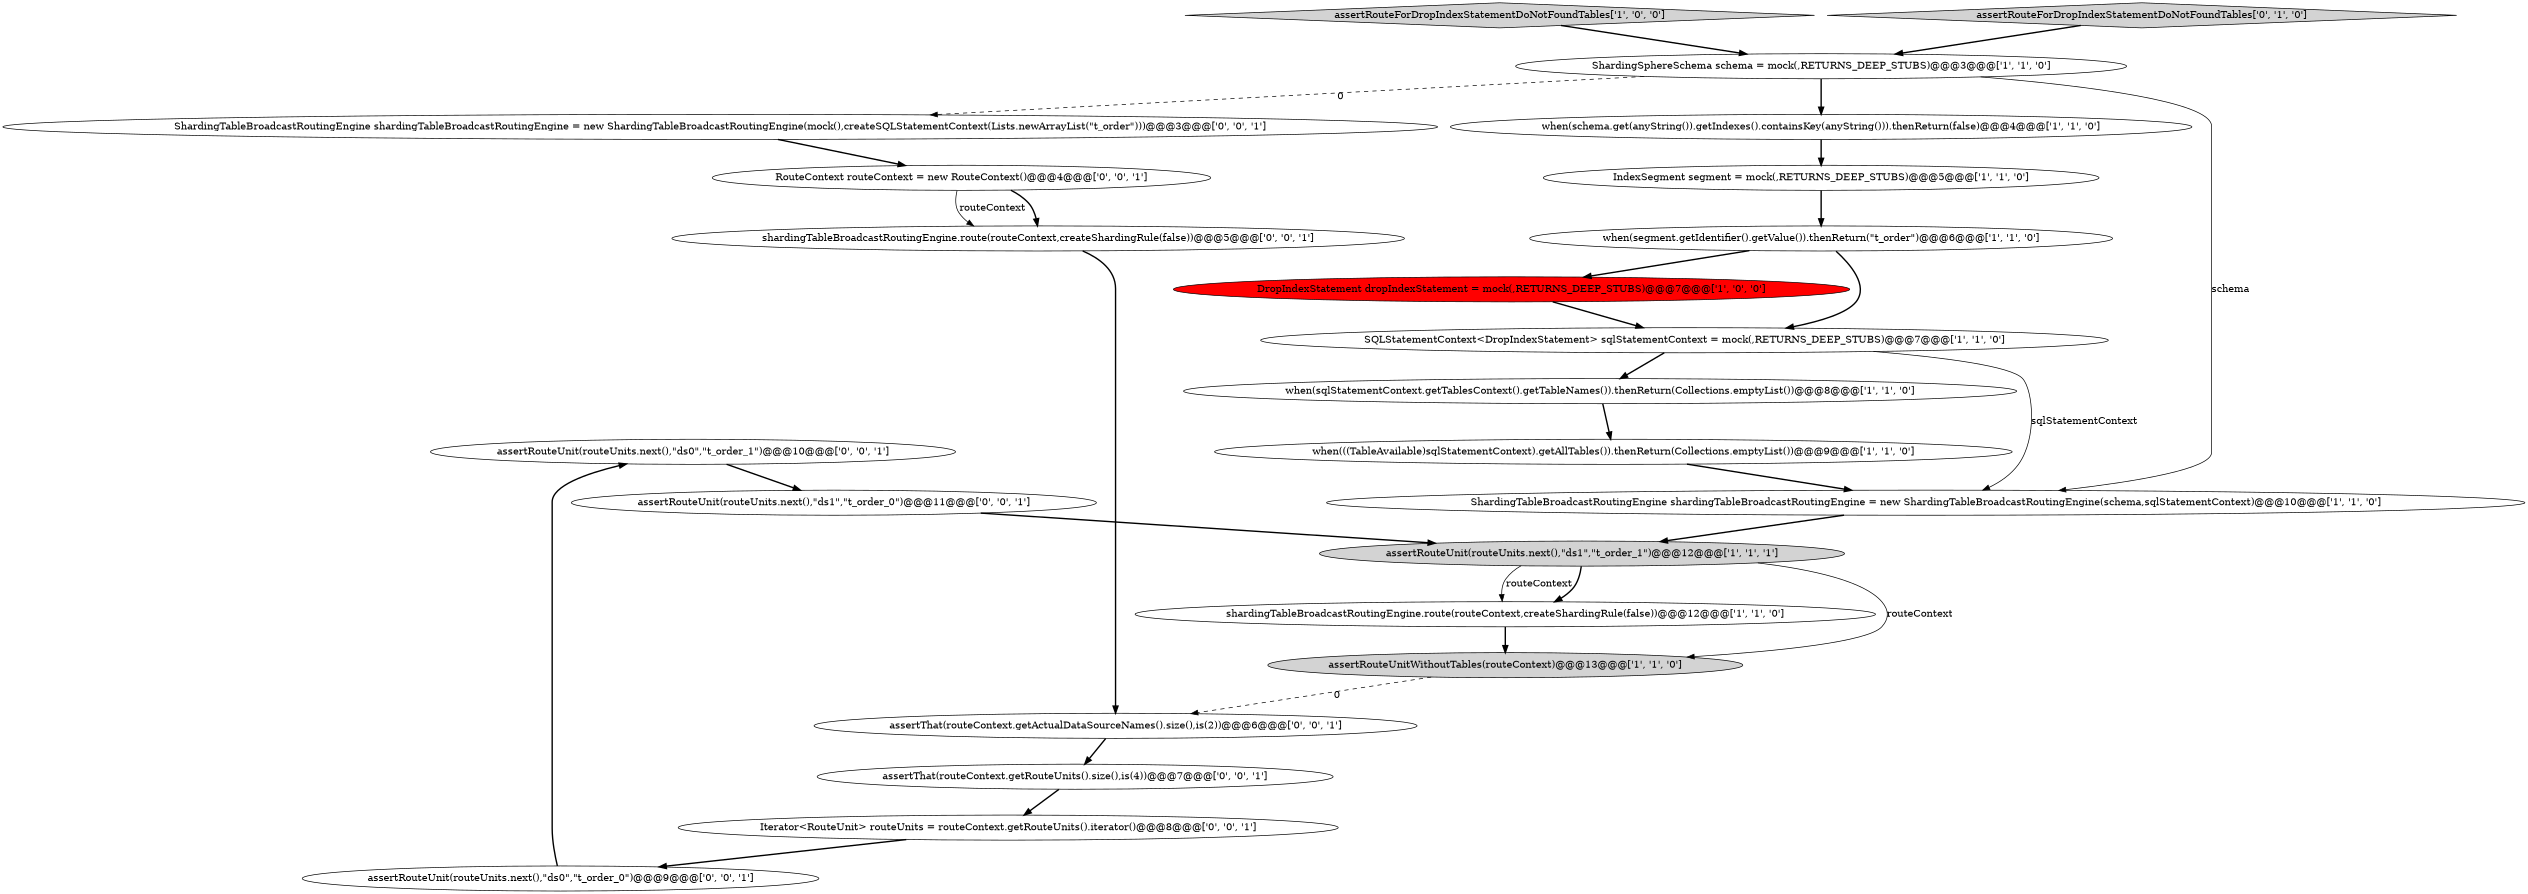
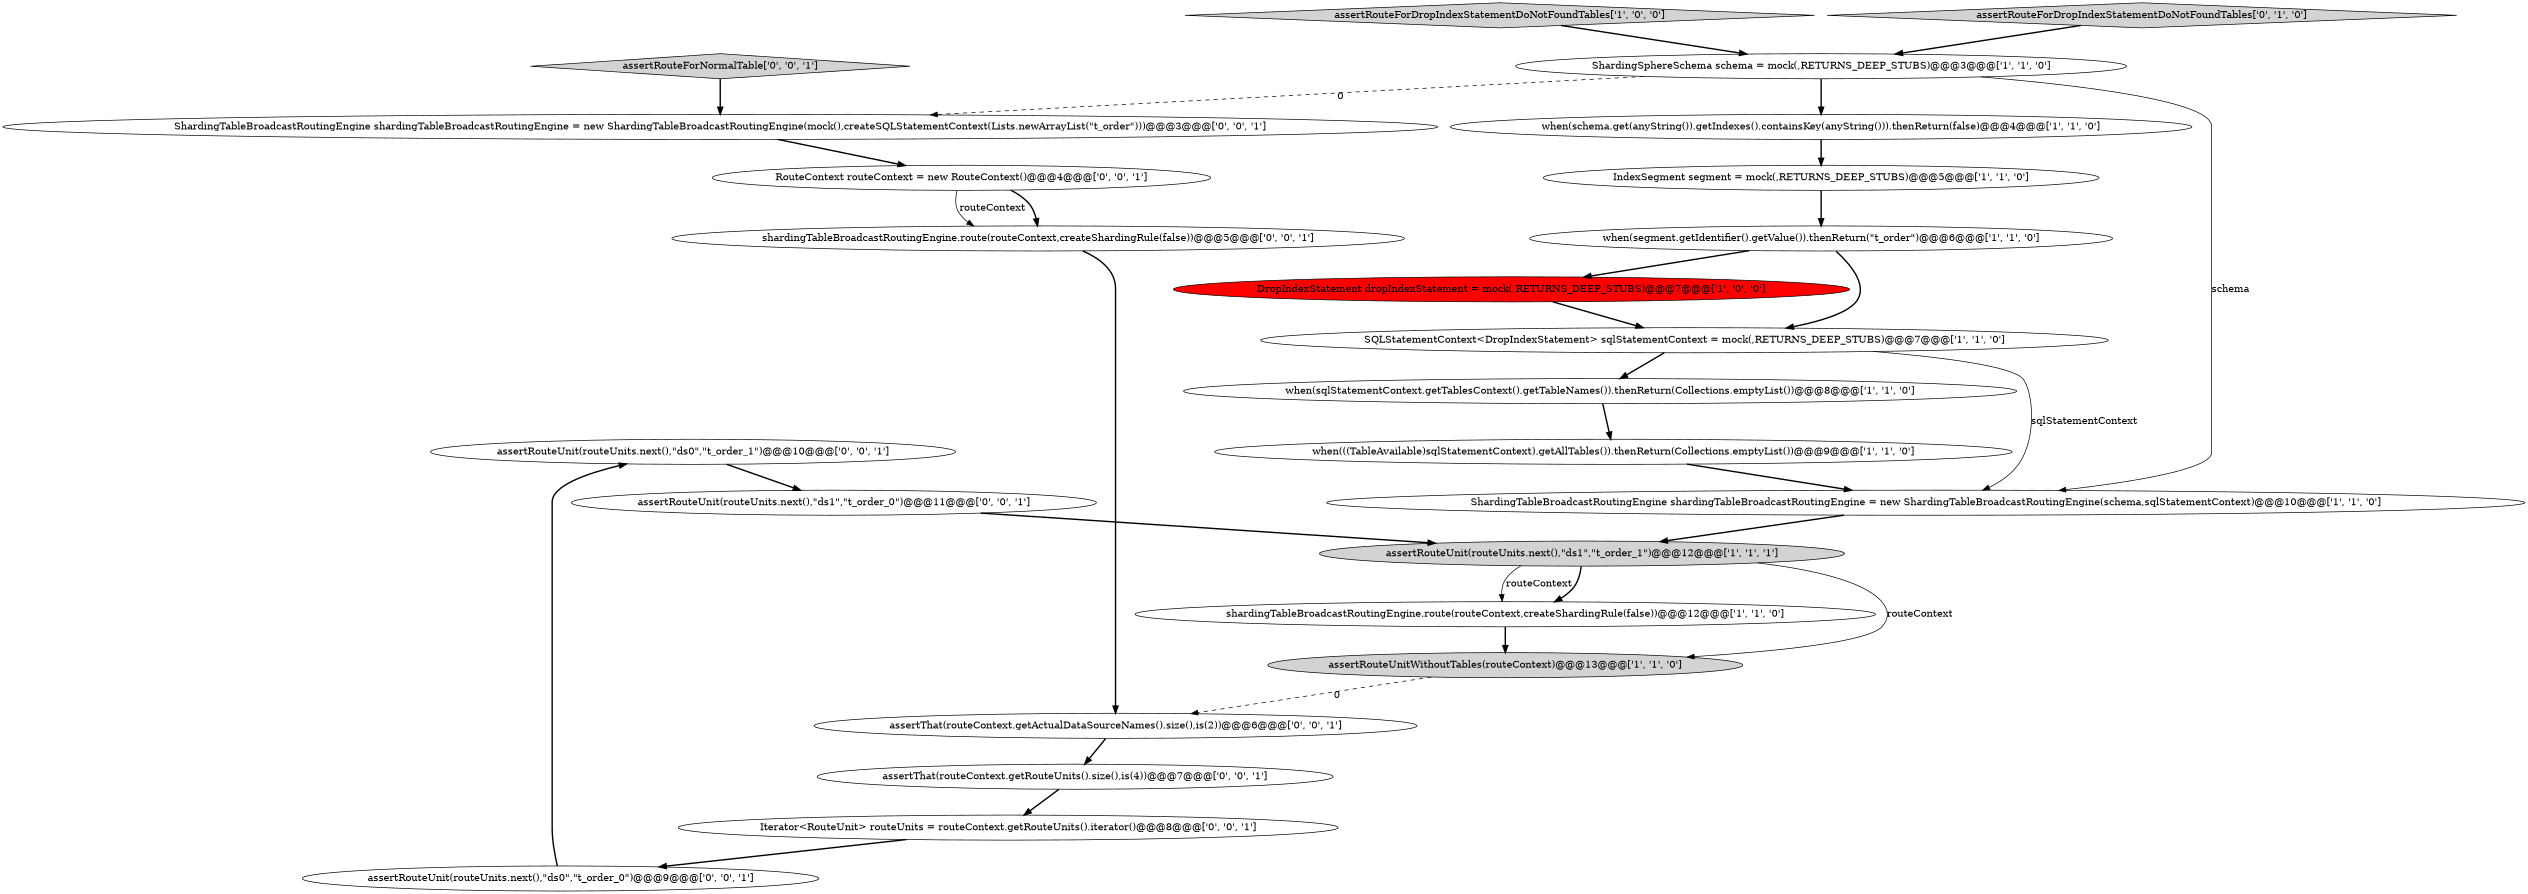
none -> (720, 66)
